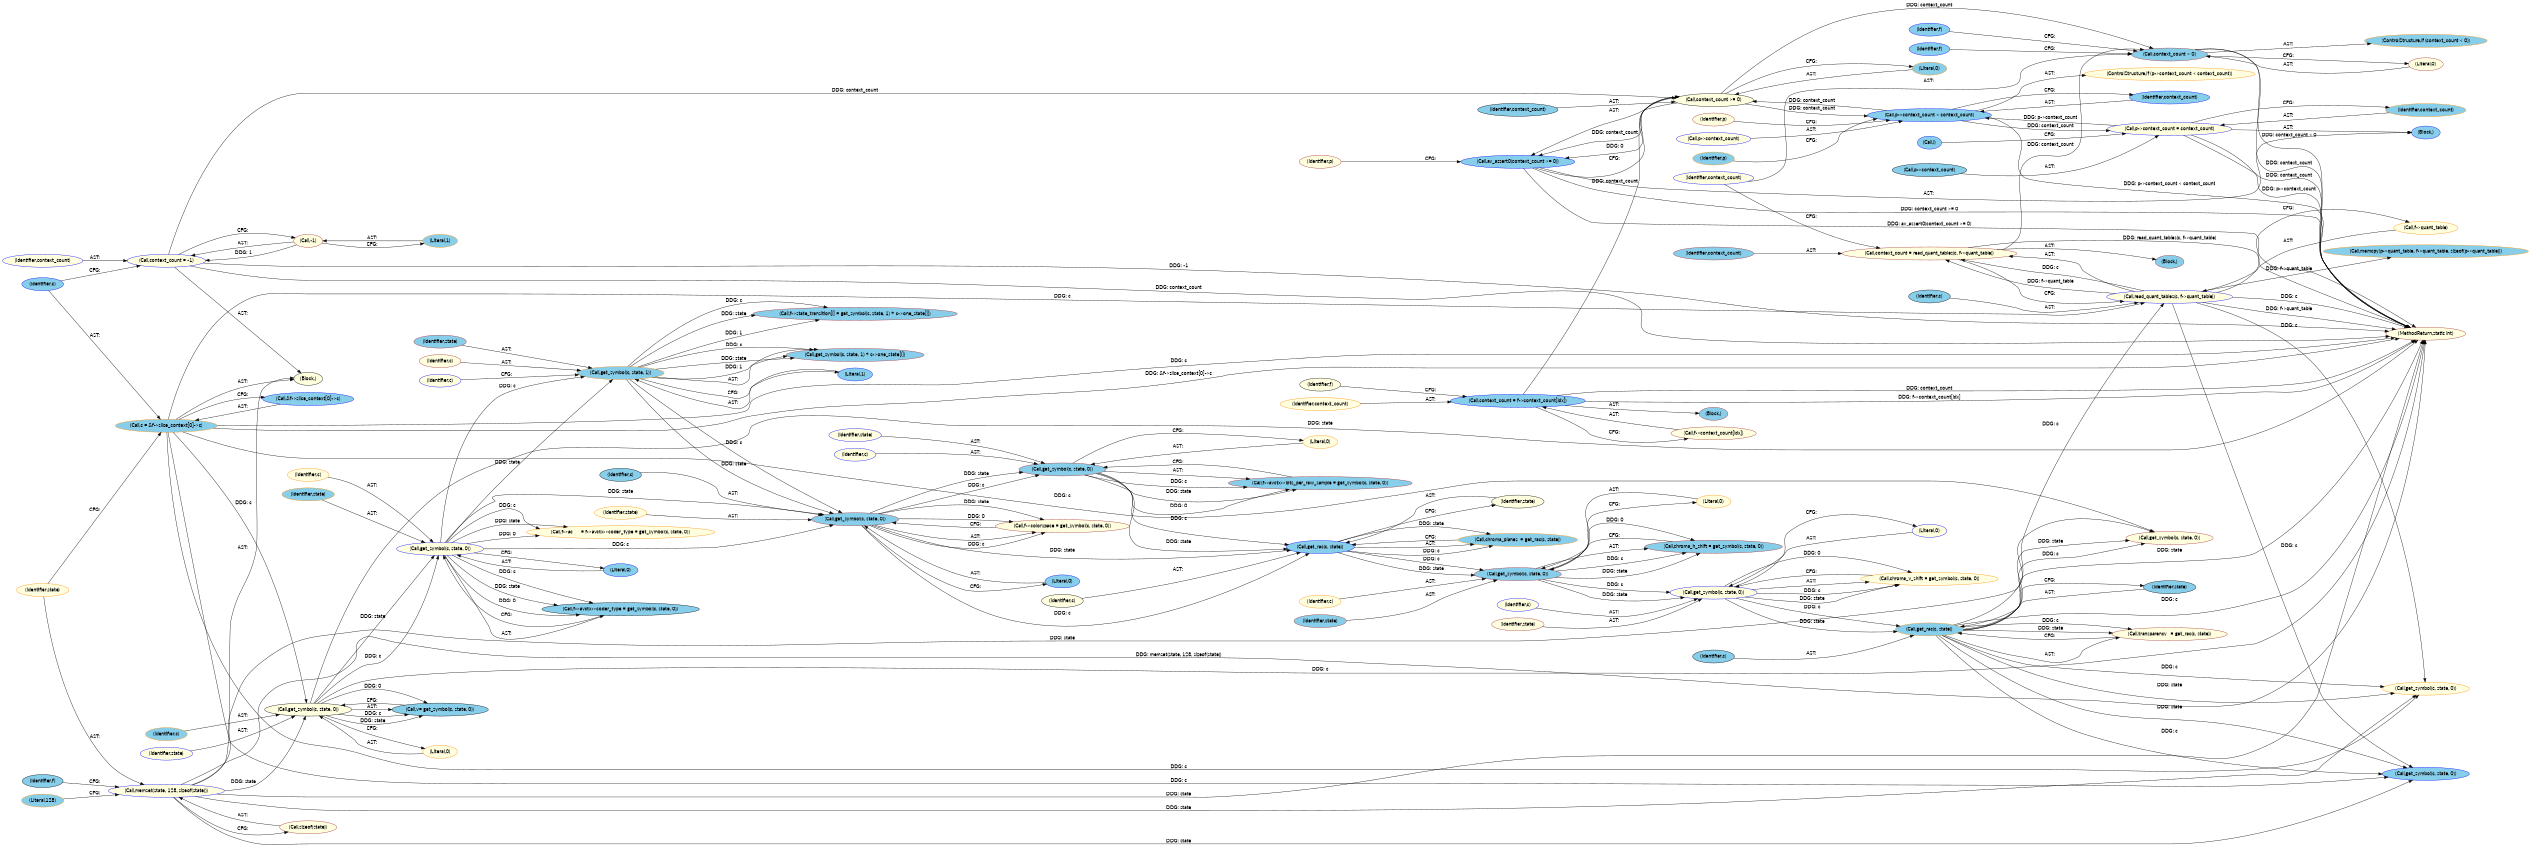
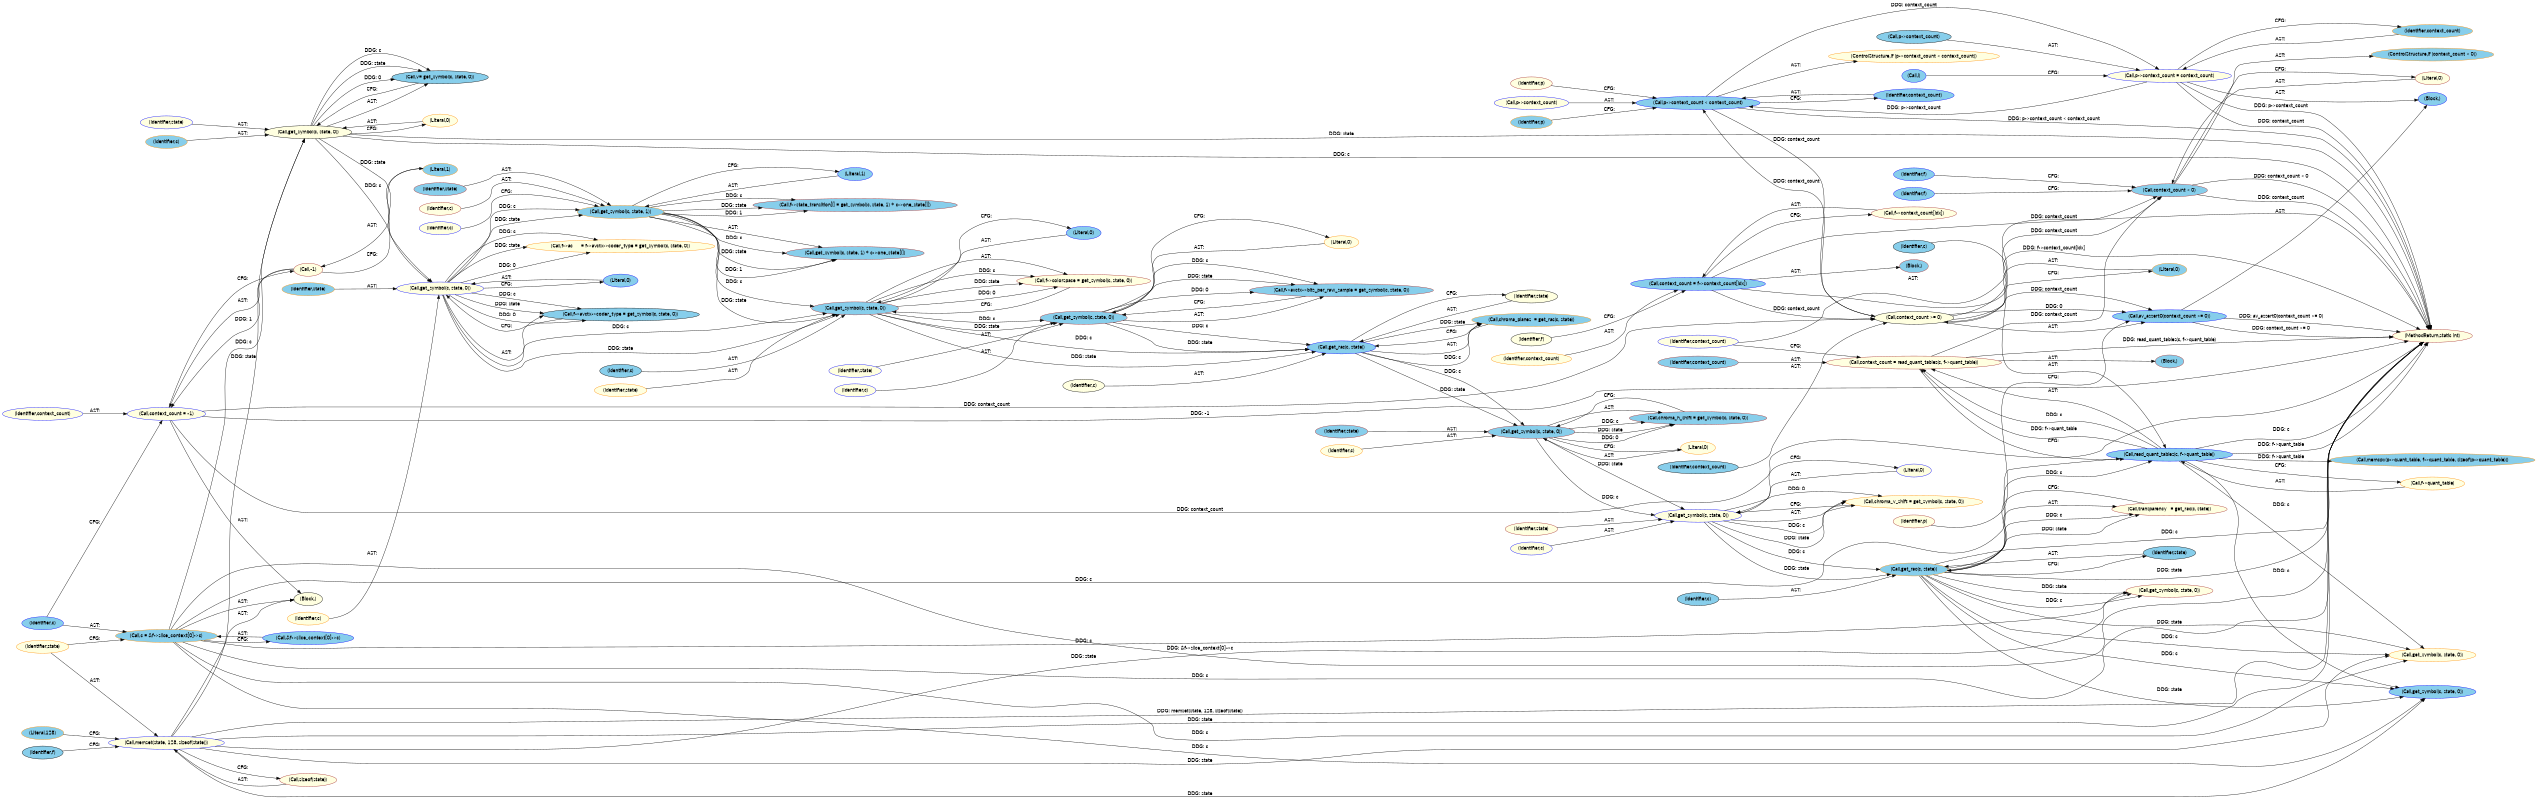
(1631, 167) -> none
(2170, 297) -> (2169, 455)
